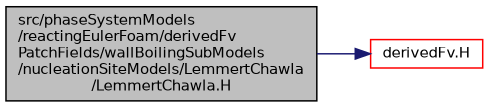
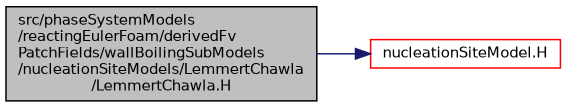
(427, 54) -> (466, 54)
